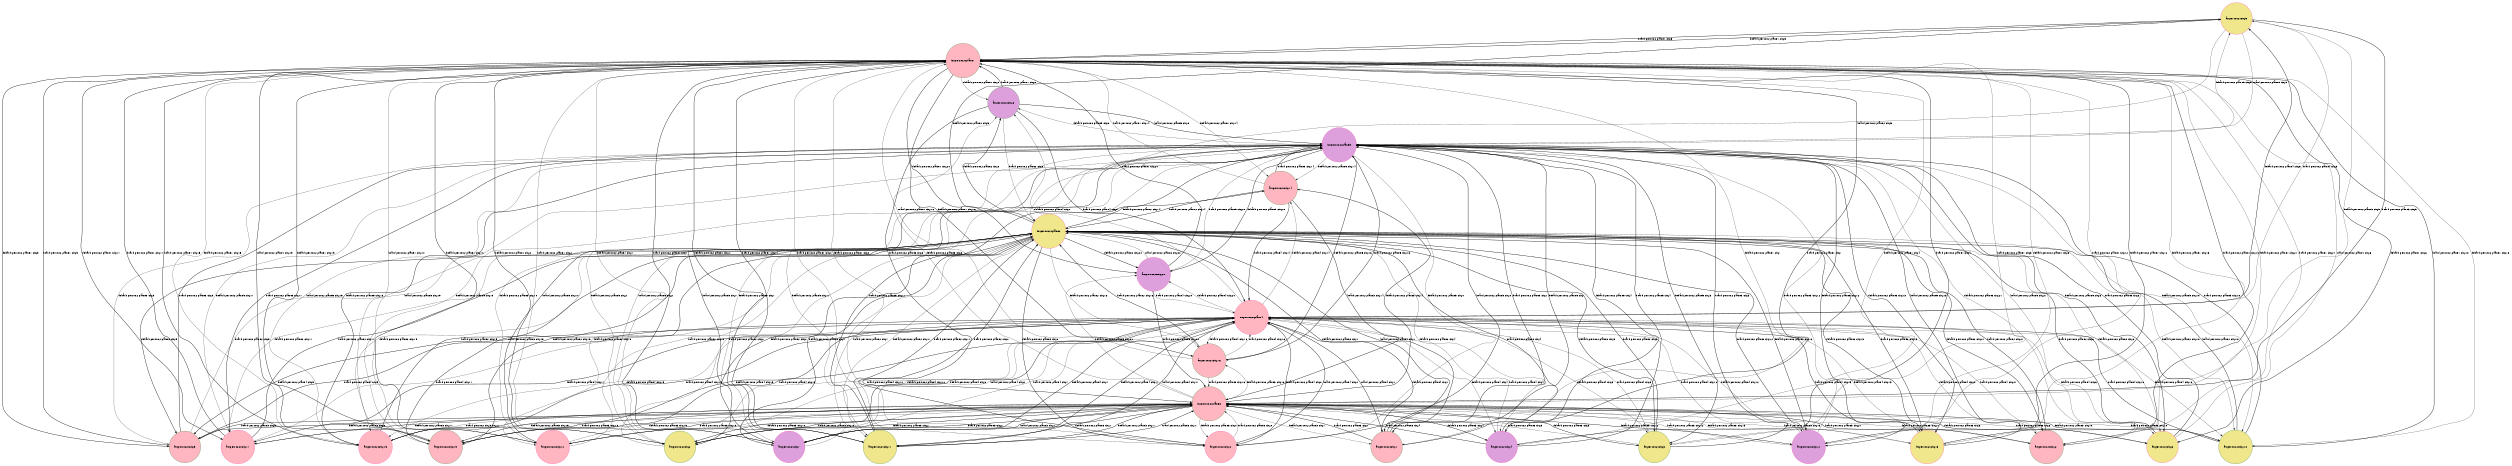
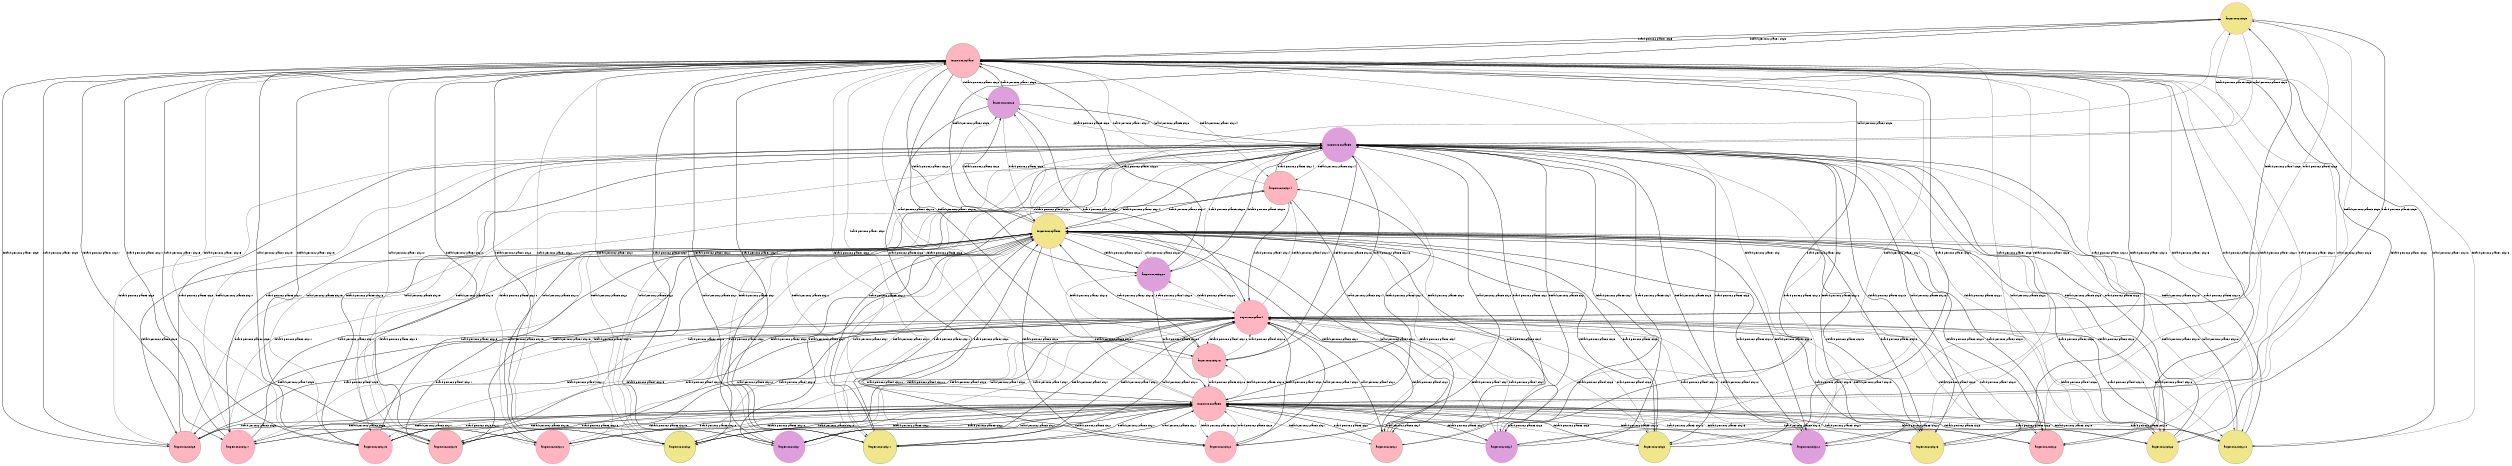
(836, 348) -> (918, 345)
(755, 382) -> (755, 382)
